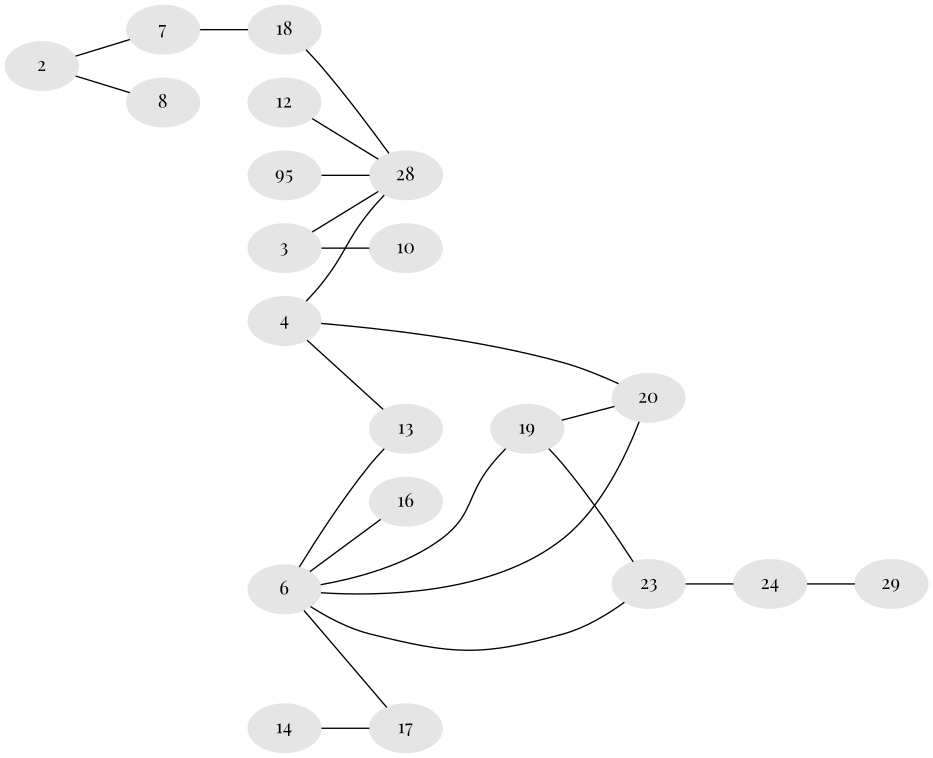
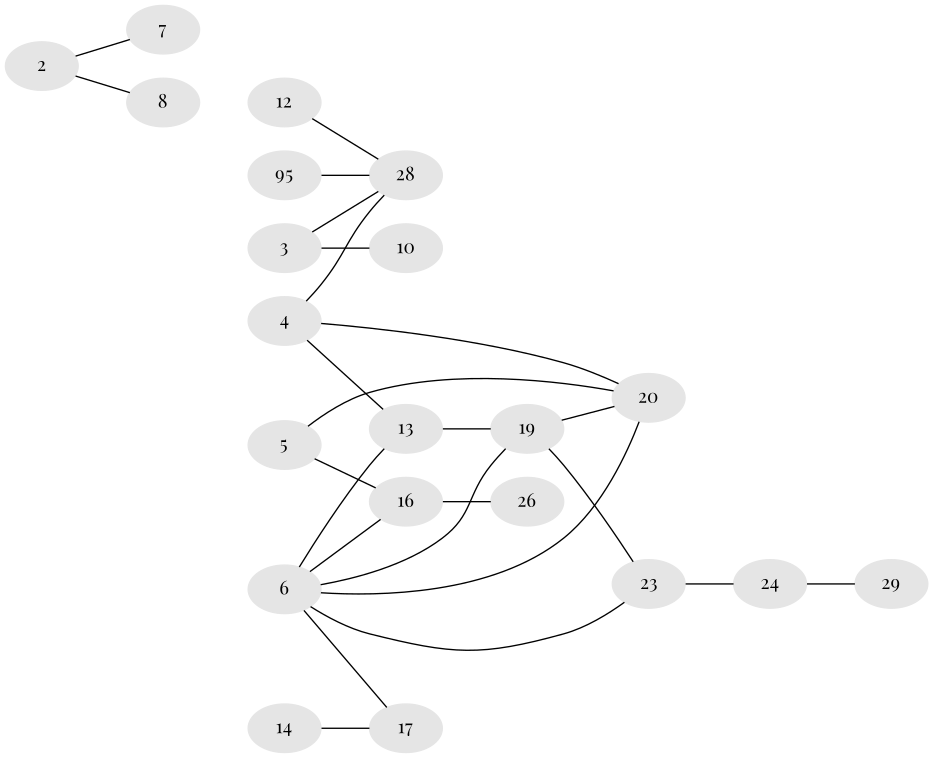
(285, 30) -> none
none -> (467, 429)
none -> (285, 445)
none -> (527, 502)
